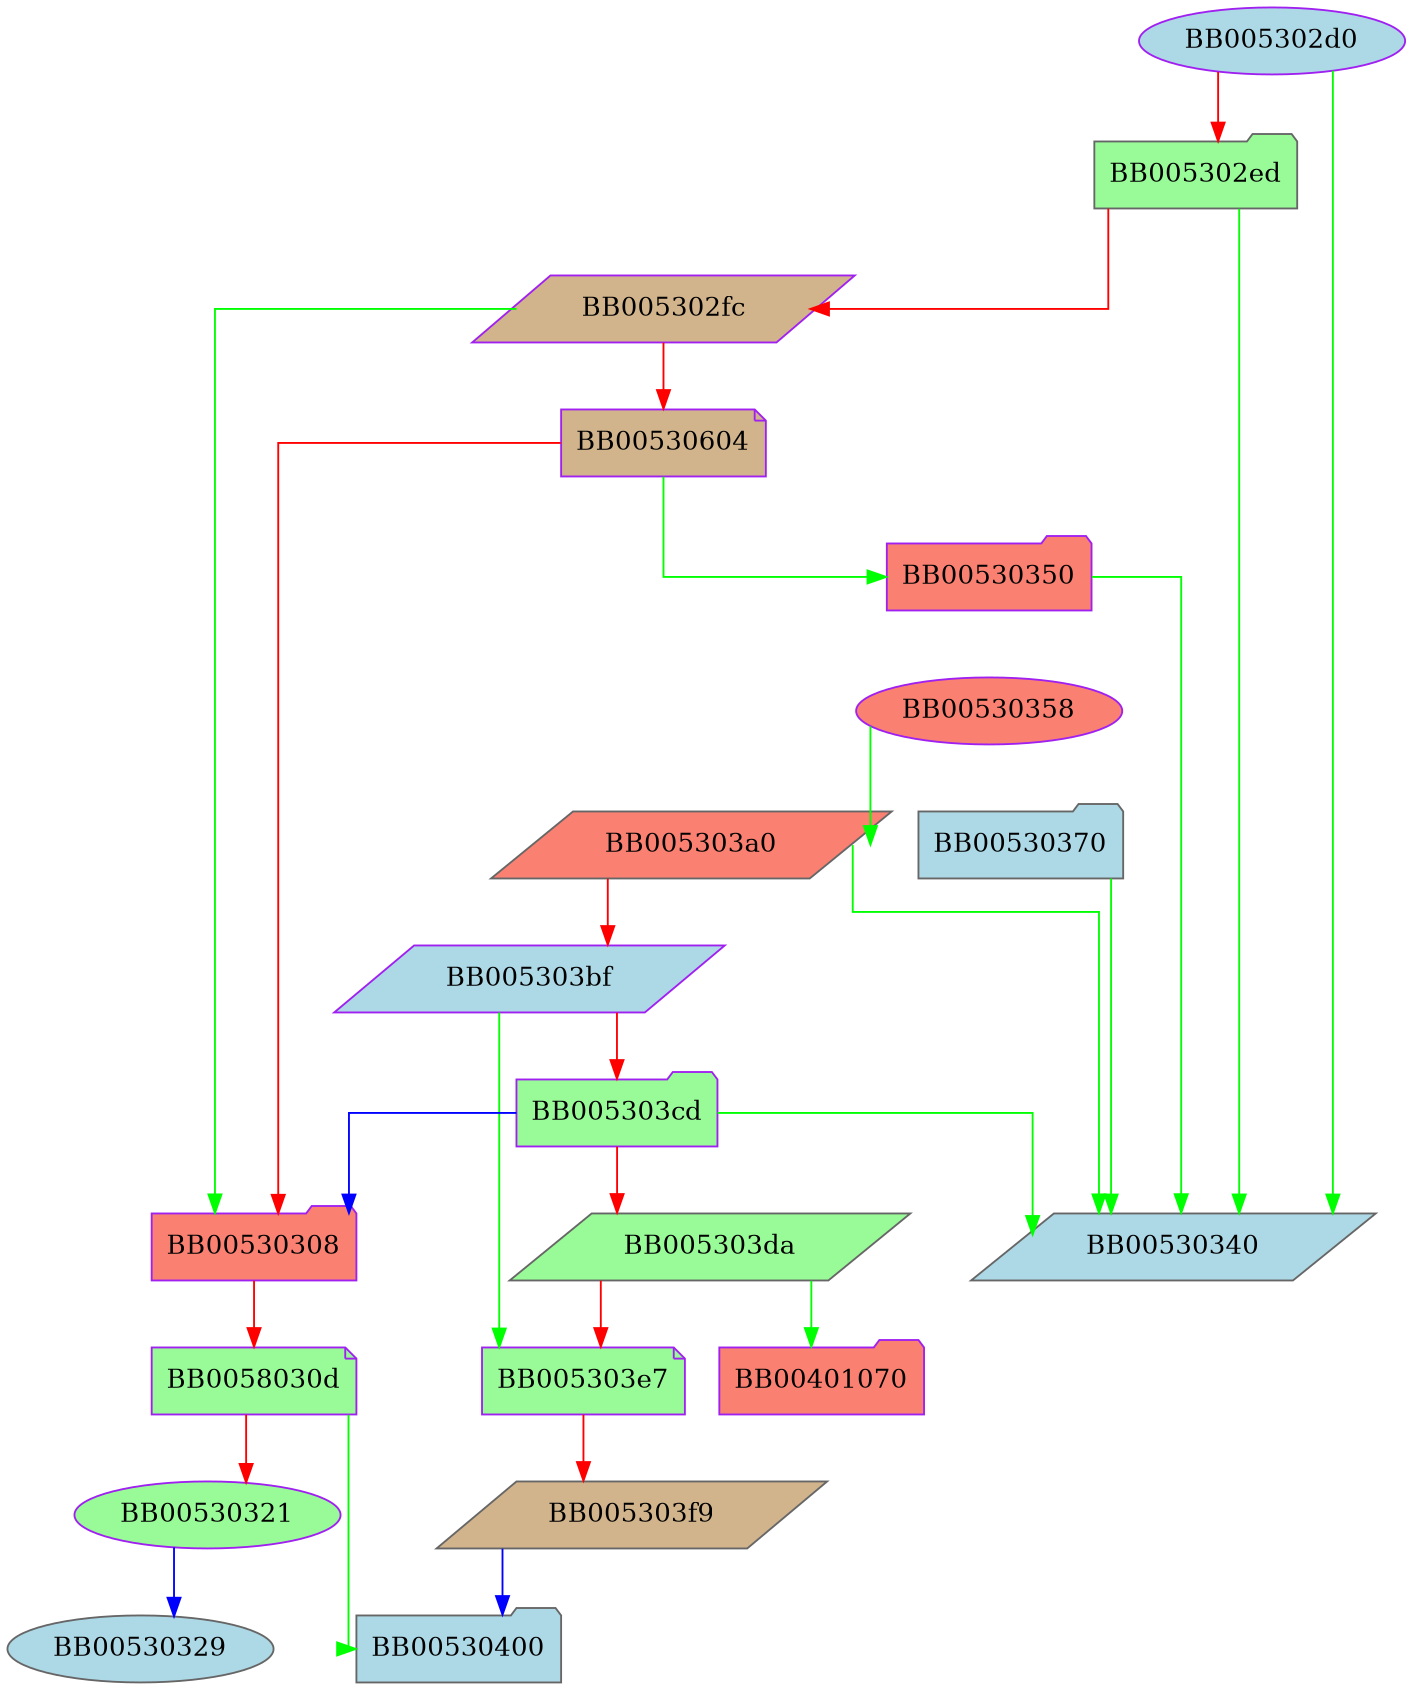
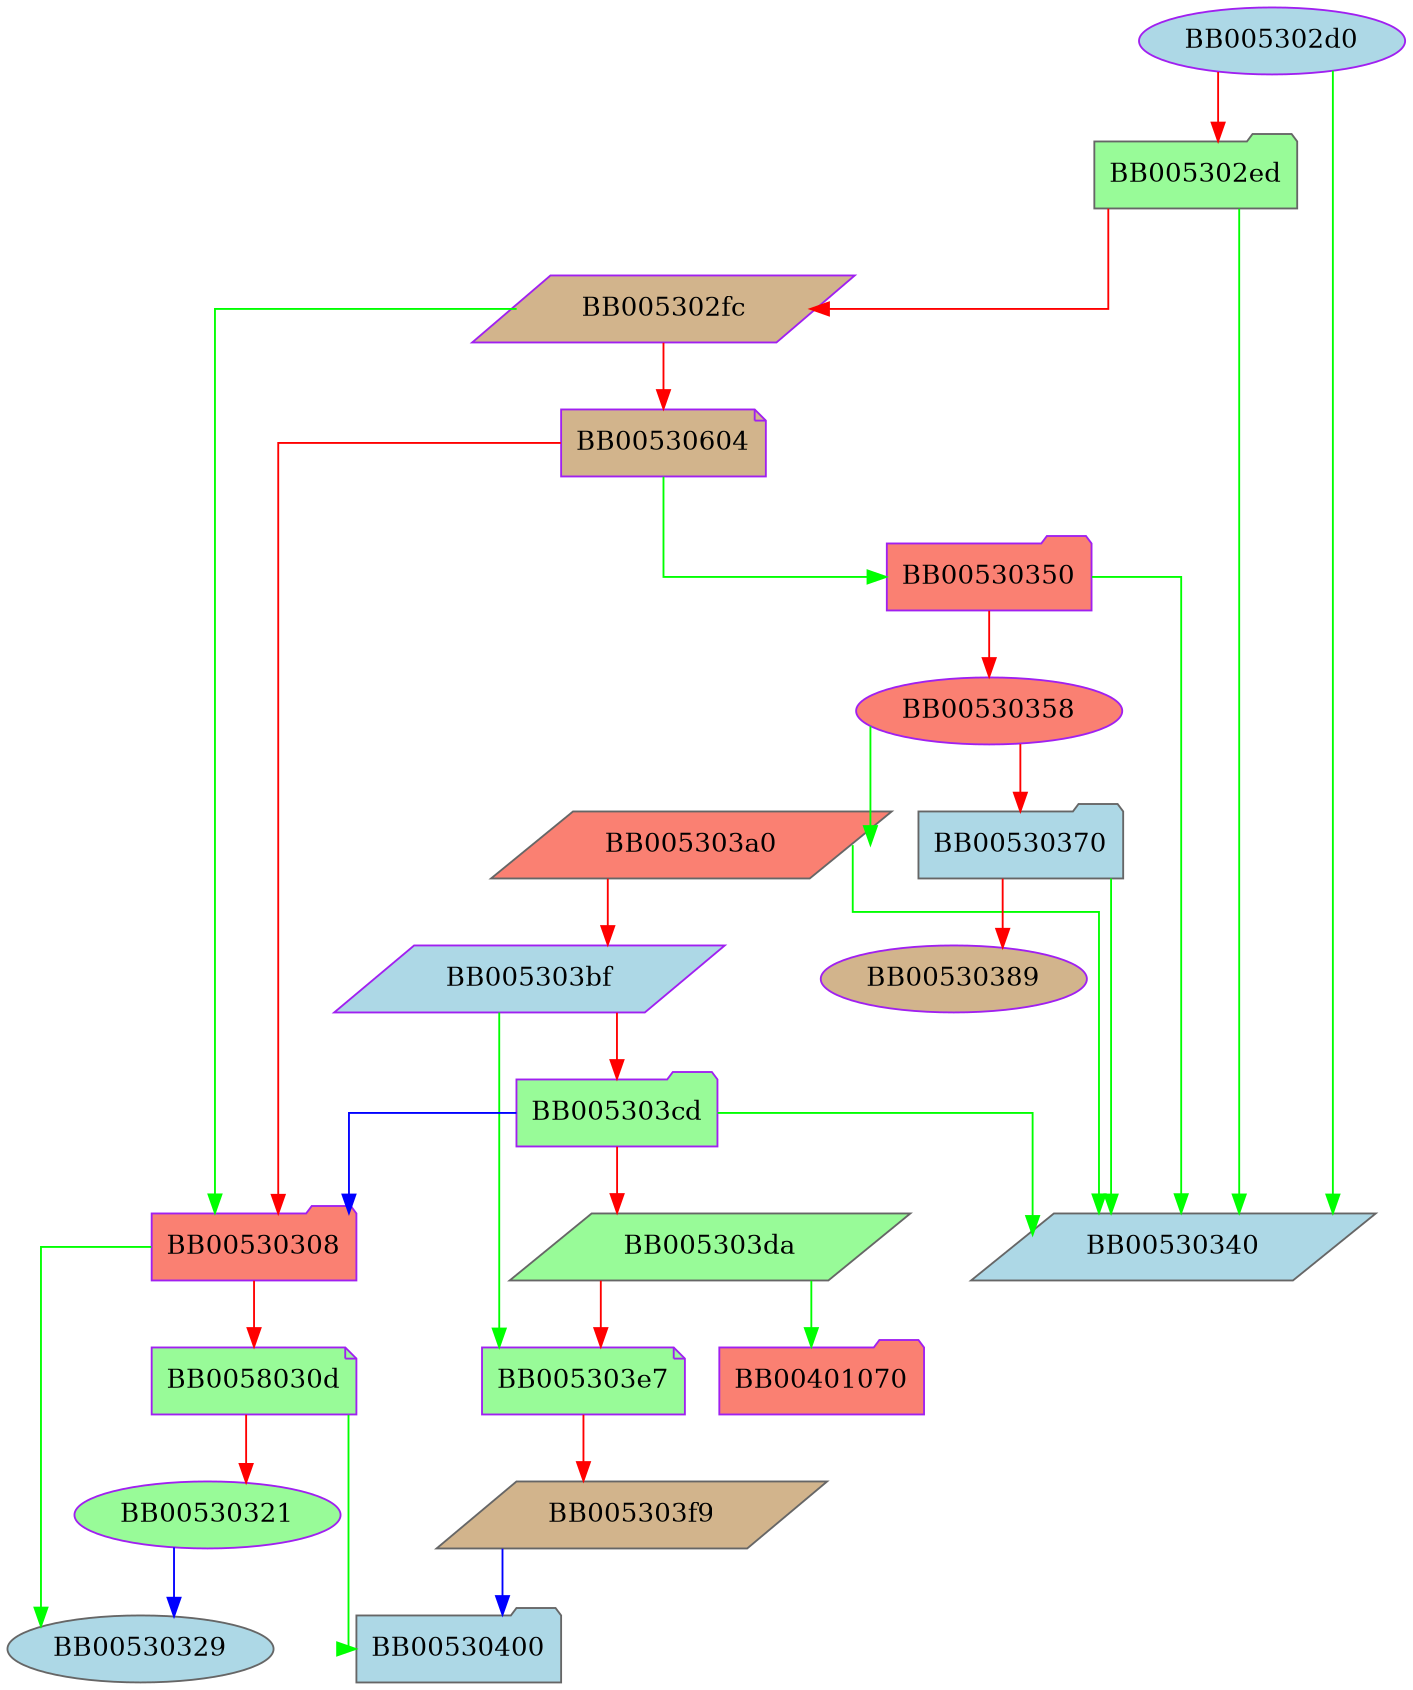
none -> (989, 634)
none -> (1020, 768)
none -> (954, 979)
none -> (41, 1372)
